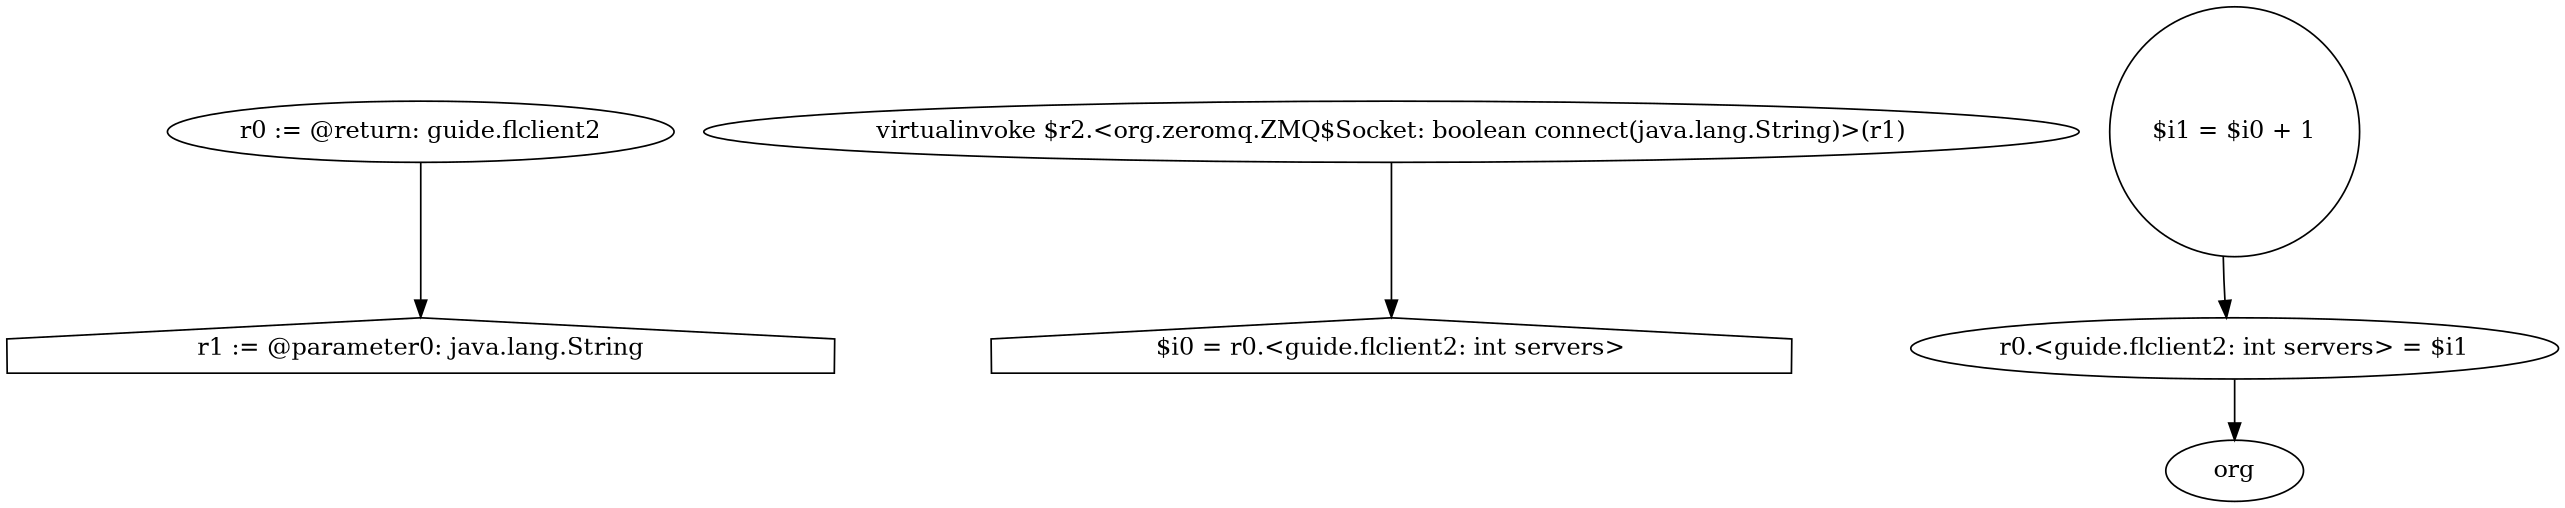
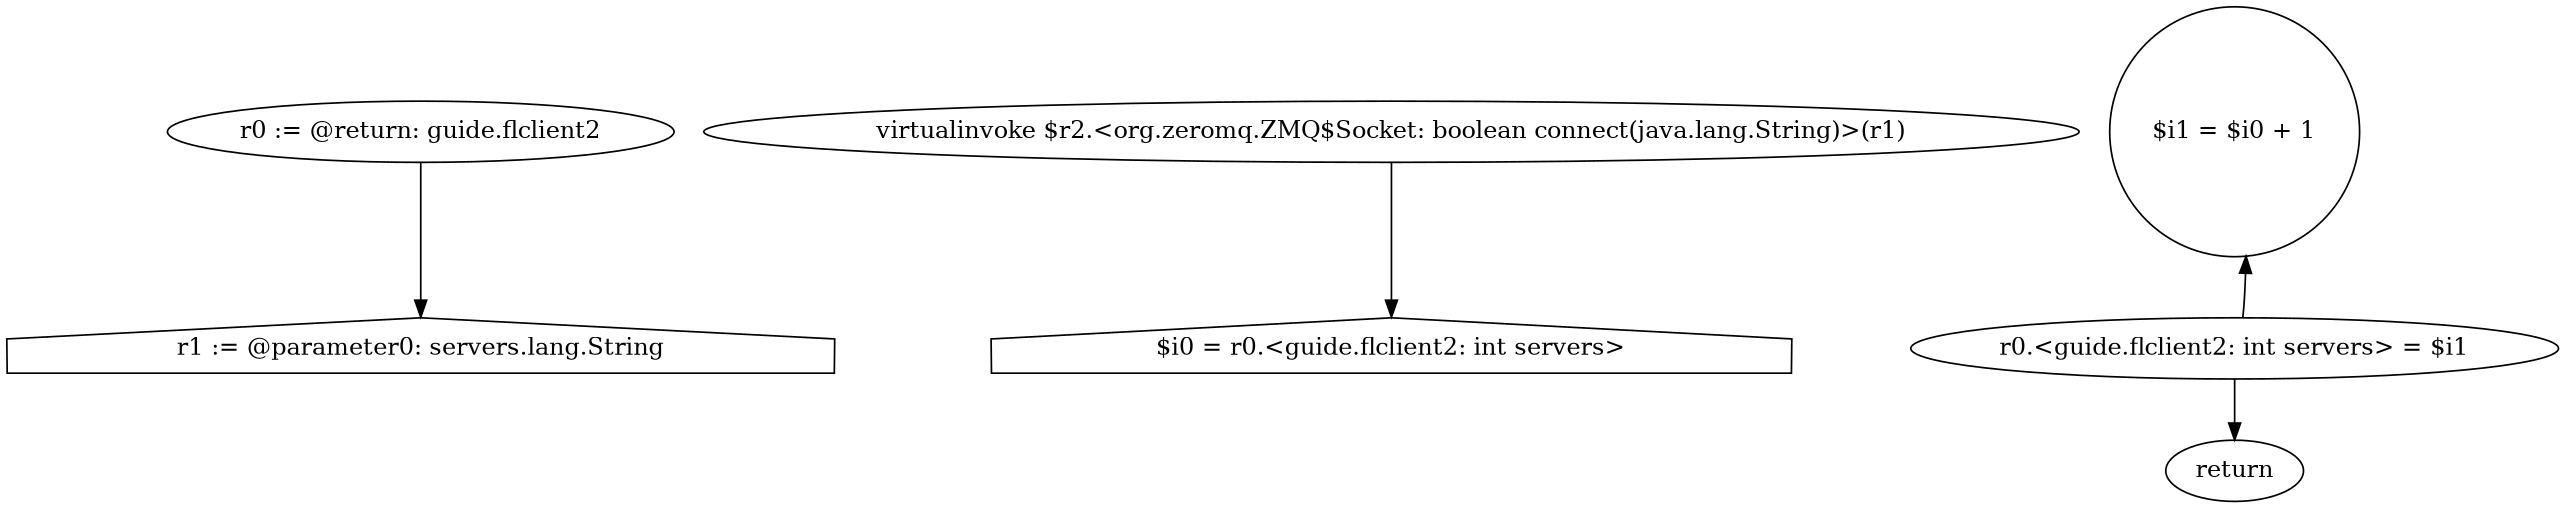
(2224, 279) -> (2245, 296)
(421, 348) -> (421, 348)
(2235, 471) -> (2235, 471)
